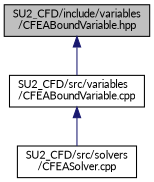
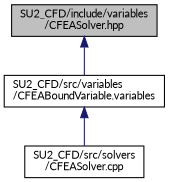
(77, 21) -> (84, 21)
(77, 91) -> (84, 91)
